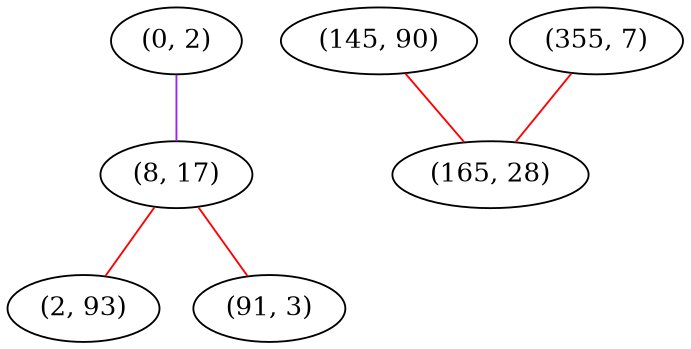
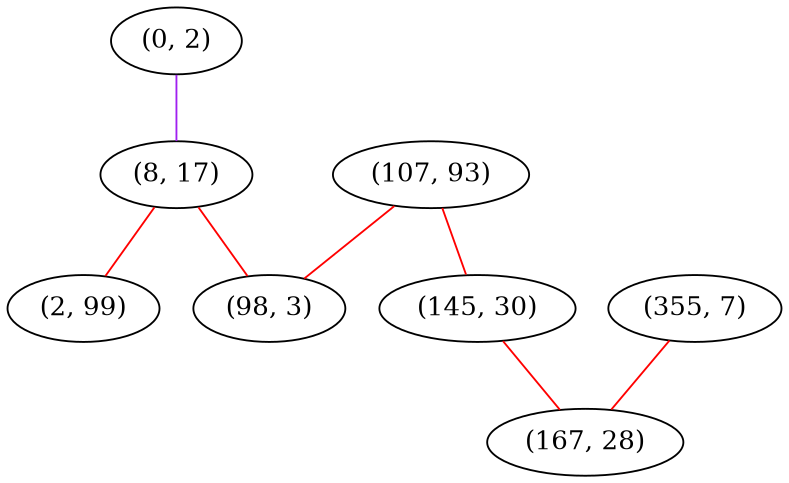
(379, 41) -> (477, 308)
none -> (431, 175)
(491, 175) -> (585, 442)
(84, 308) -> (84, 308)
(269, 308) -> (269, 308)
